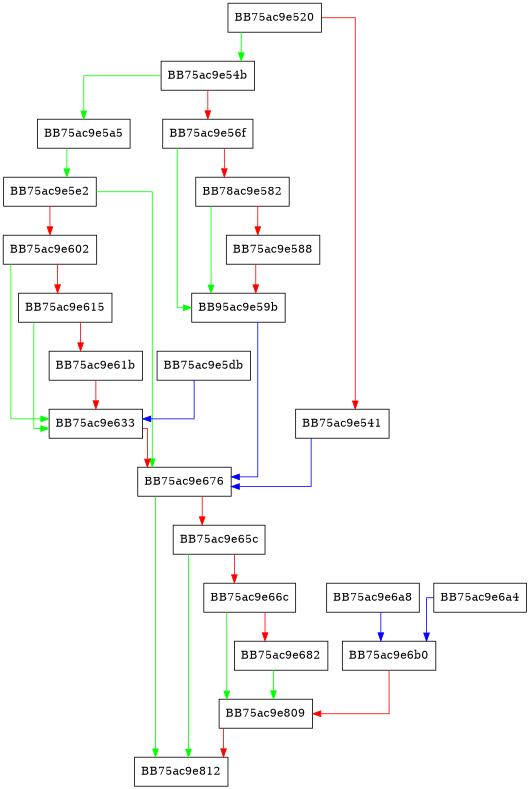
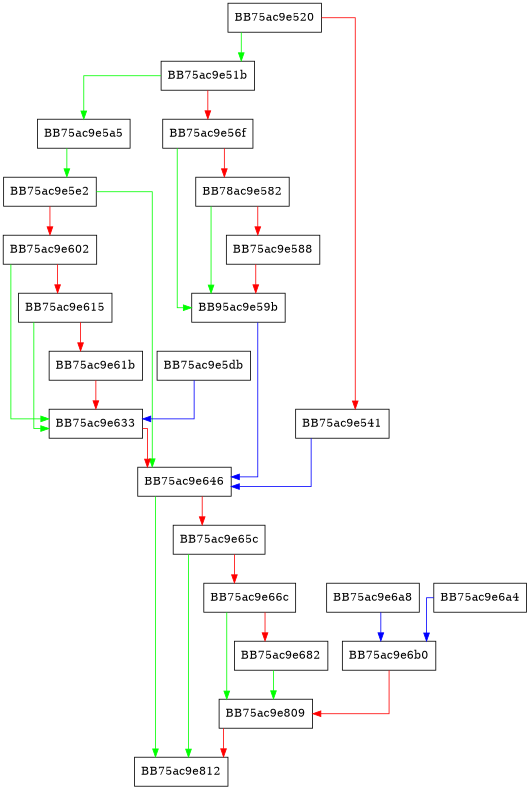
(208, 76) -> (208, 76)
(184, 482) -> (184, 482)
